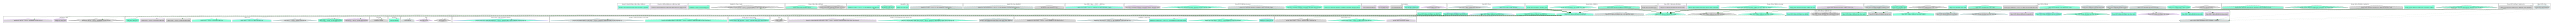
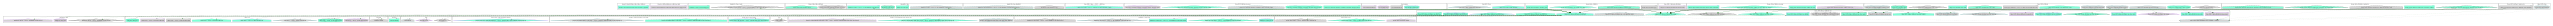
(1434, 7) -> none
